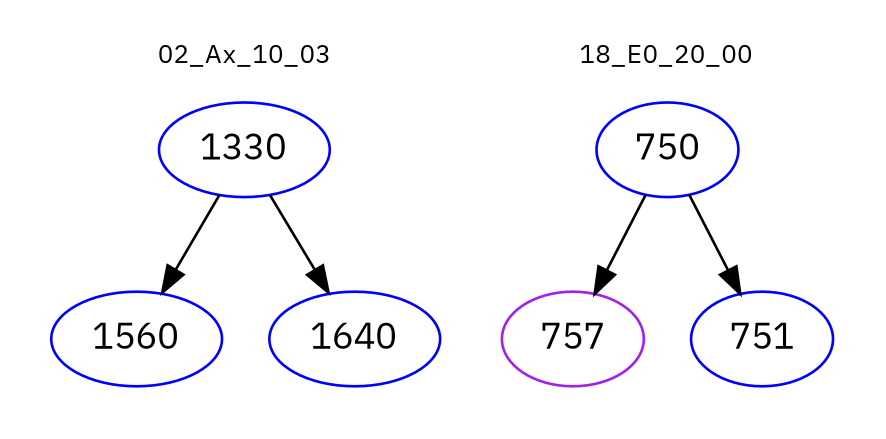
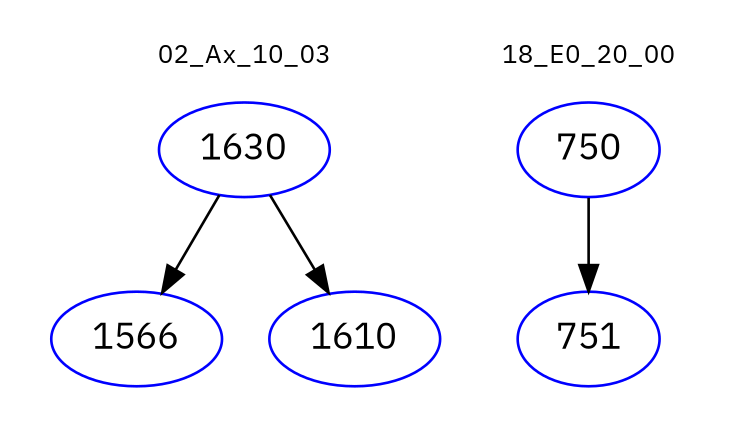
(244, 150) -> (244, 150)
(137, 339) -> (137, 339)
(355, 339) -> (355, 339)
(573, 339) -> none
